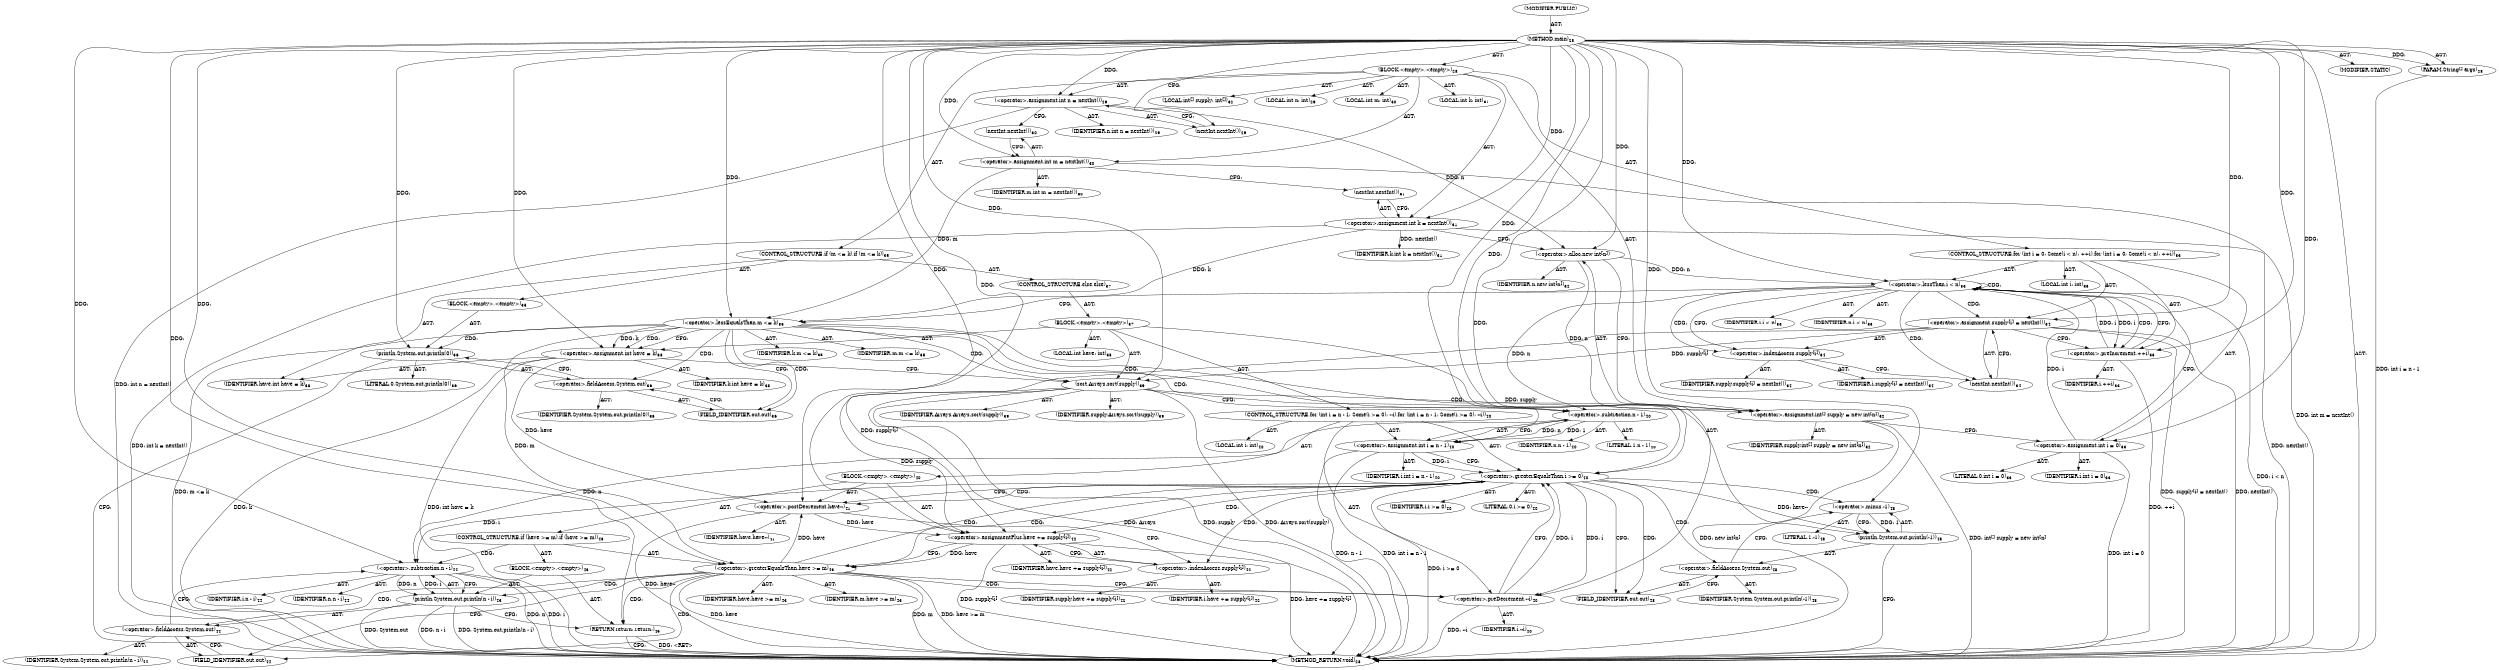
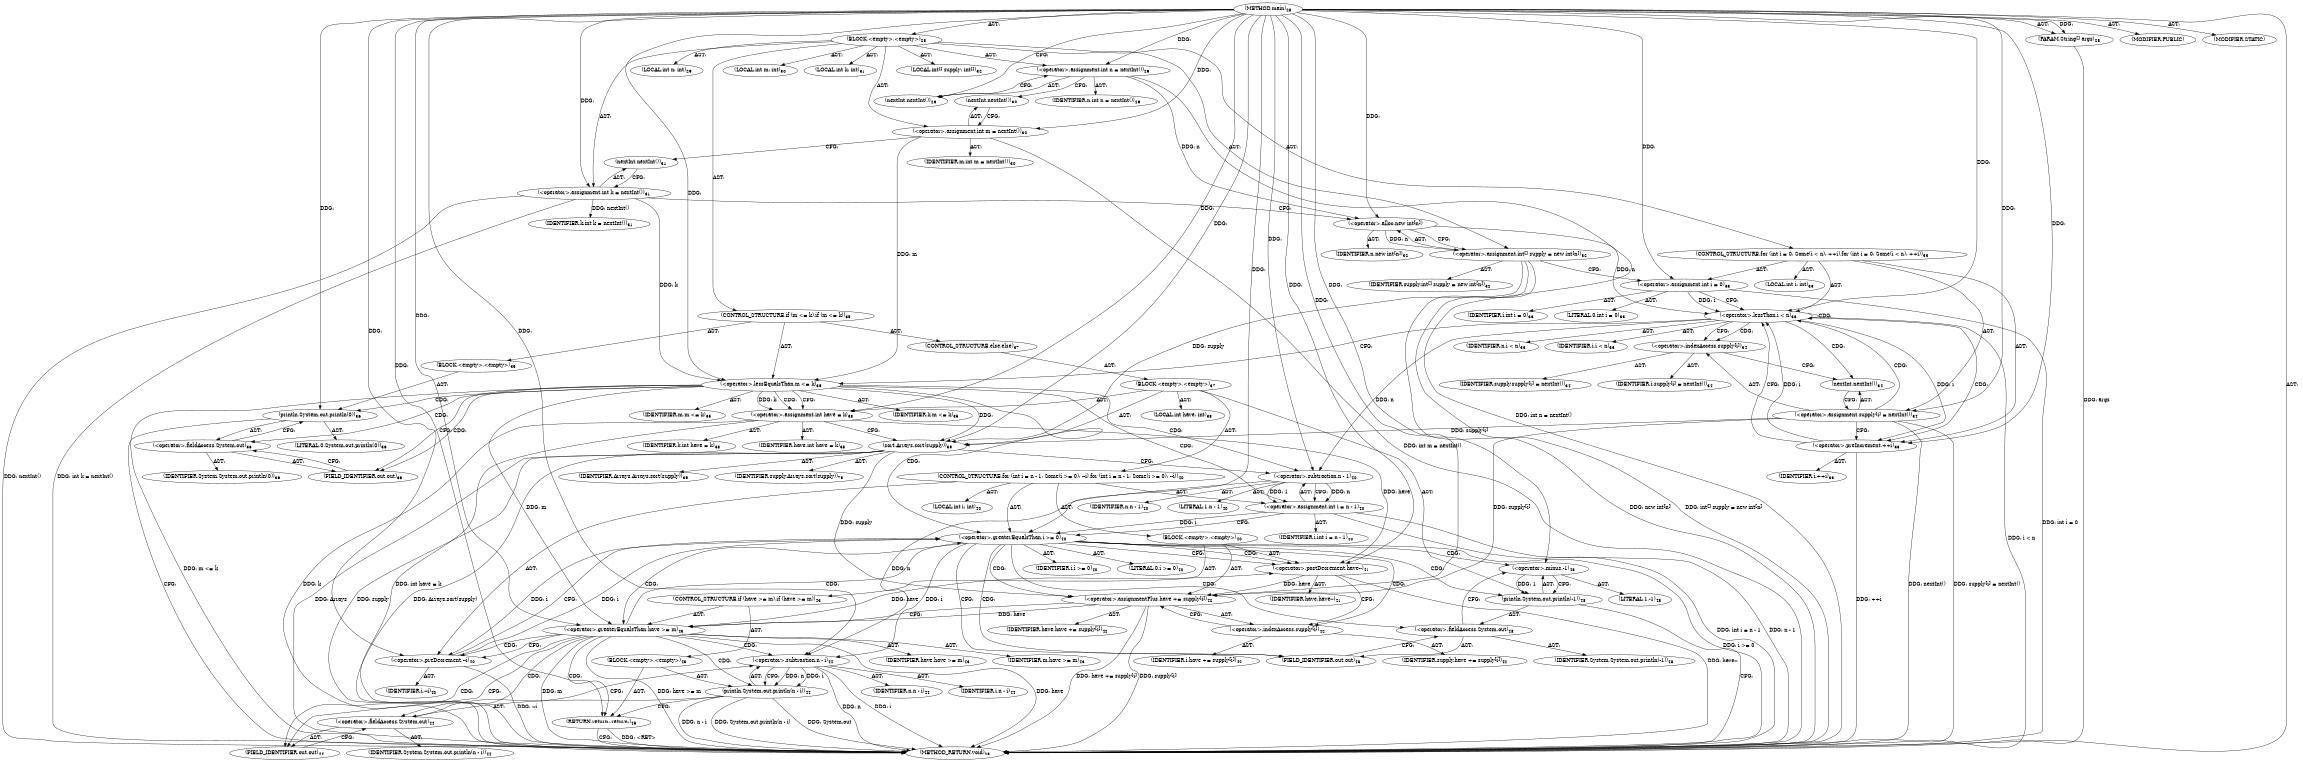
(1551, 23) -> (1720, 13)
(512, 286) -> (779, 349)
(1957, 303) -> (1874, 351)
(978, 354) -> (987, 416)
(2398, 370) -> (2097, 400)
(1367, 398) -> (1237, 326)
(1162, 415) -> (841, 476)
(1793, 508) -> (1438, 569)
(477, 553) -> (719, 643)
(499, 599) -> (808, 691)
